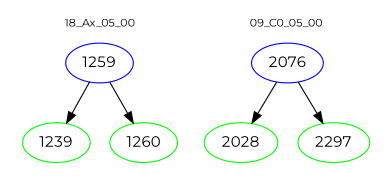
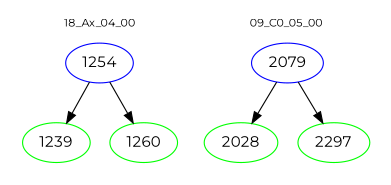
(100, 24) -> (100, 24)
(99, 63) -> (99, 63)
(287, 63) -> (287, 63)
